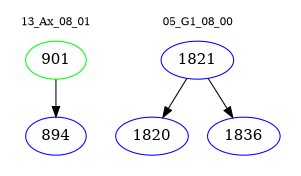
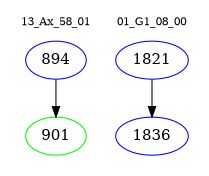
(56, 23) -> (56, 23)
(198, 23) -> (152, 23)
(56, 93) -> (56, 93)
(152, 136) -> none
